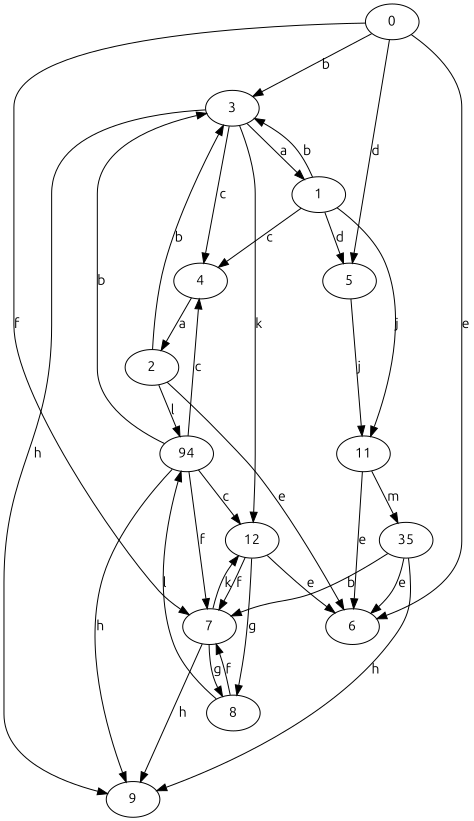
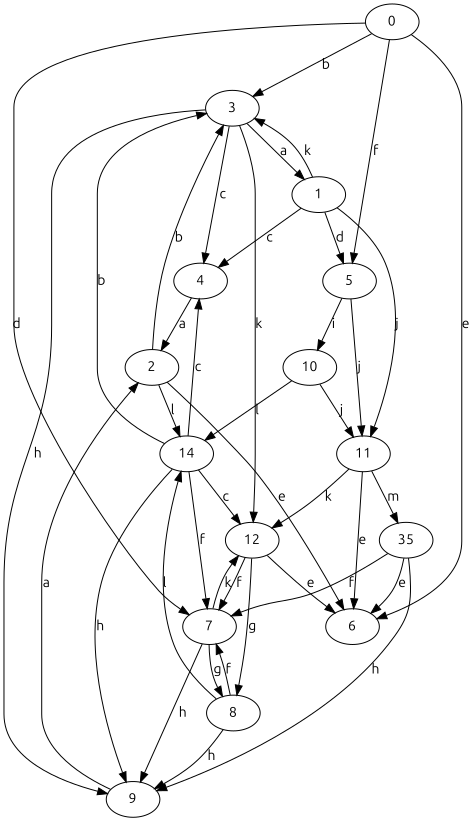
(307, 151) -> (307, 151)
(376, 151) -> (376, 151)
(17, 324) -> (17, 324)
none -> (310, 367)
(187, 454) -> (187, 454)
none -> (316, 498)
(352, 583) -> (352, 583)
none -> (42, 594)
none -> (197, 761)
